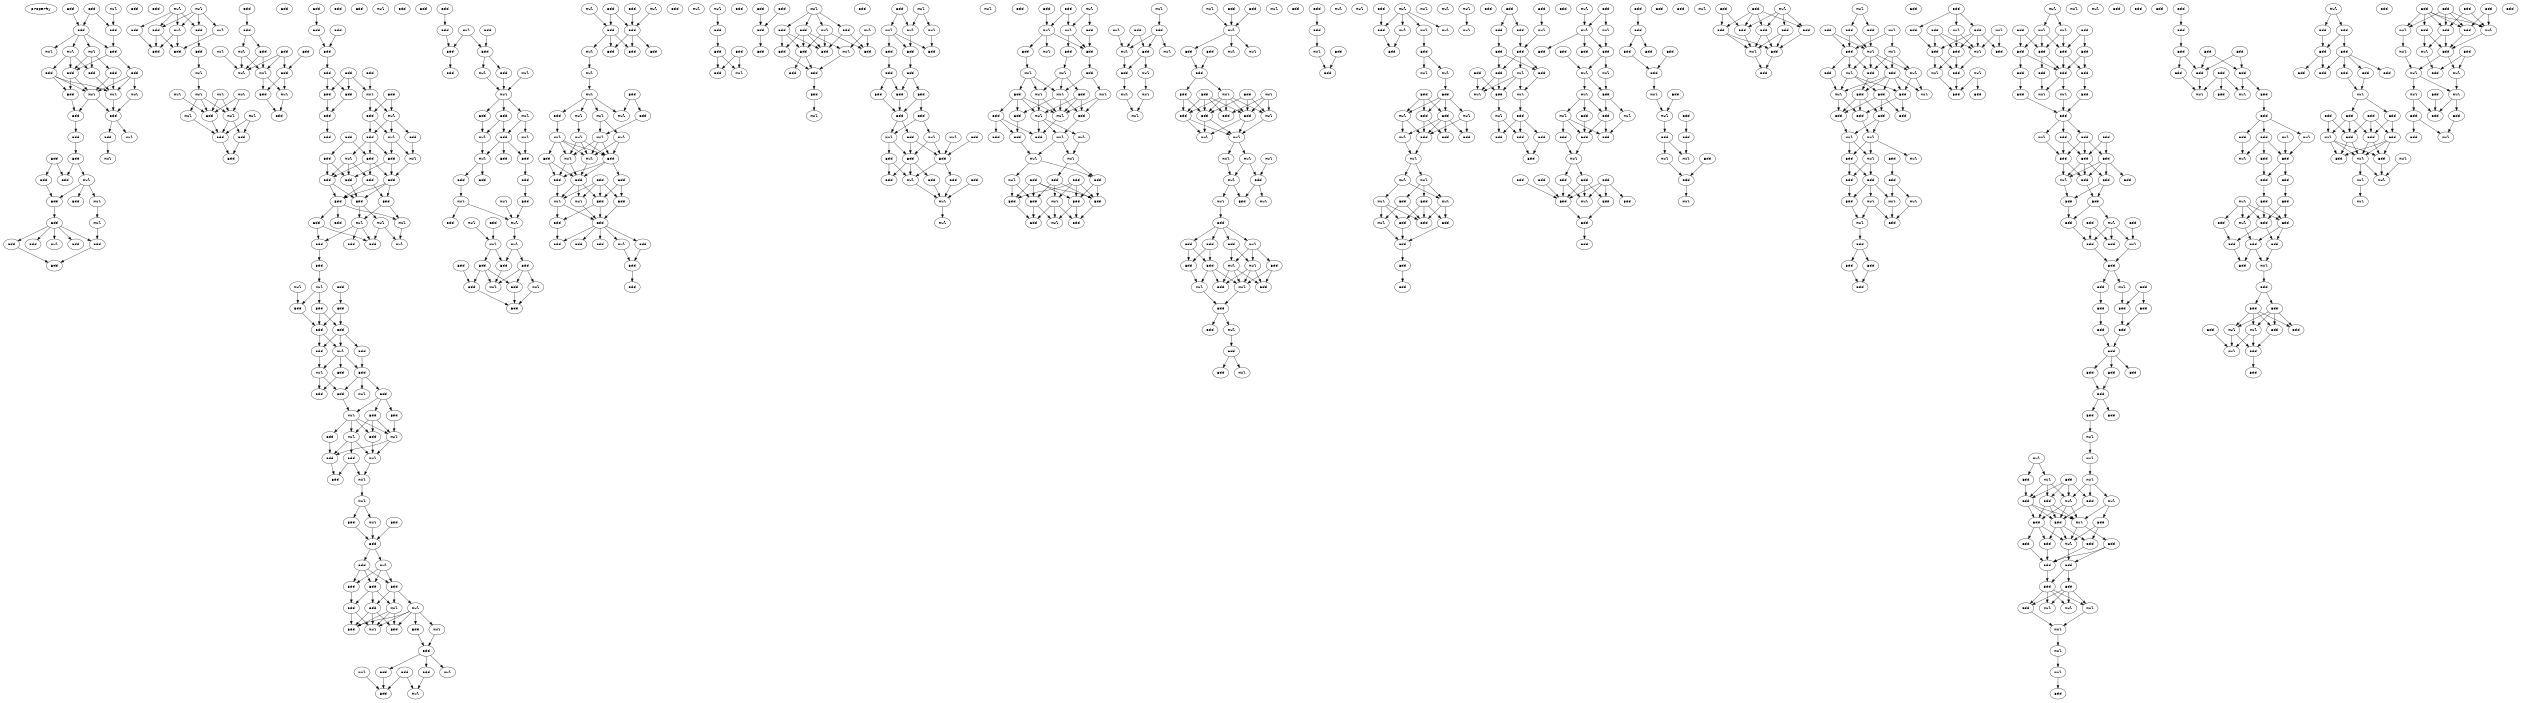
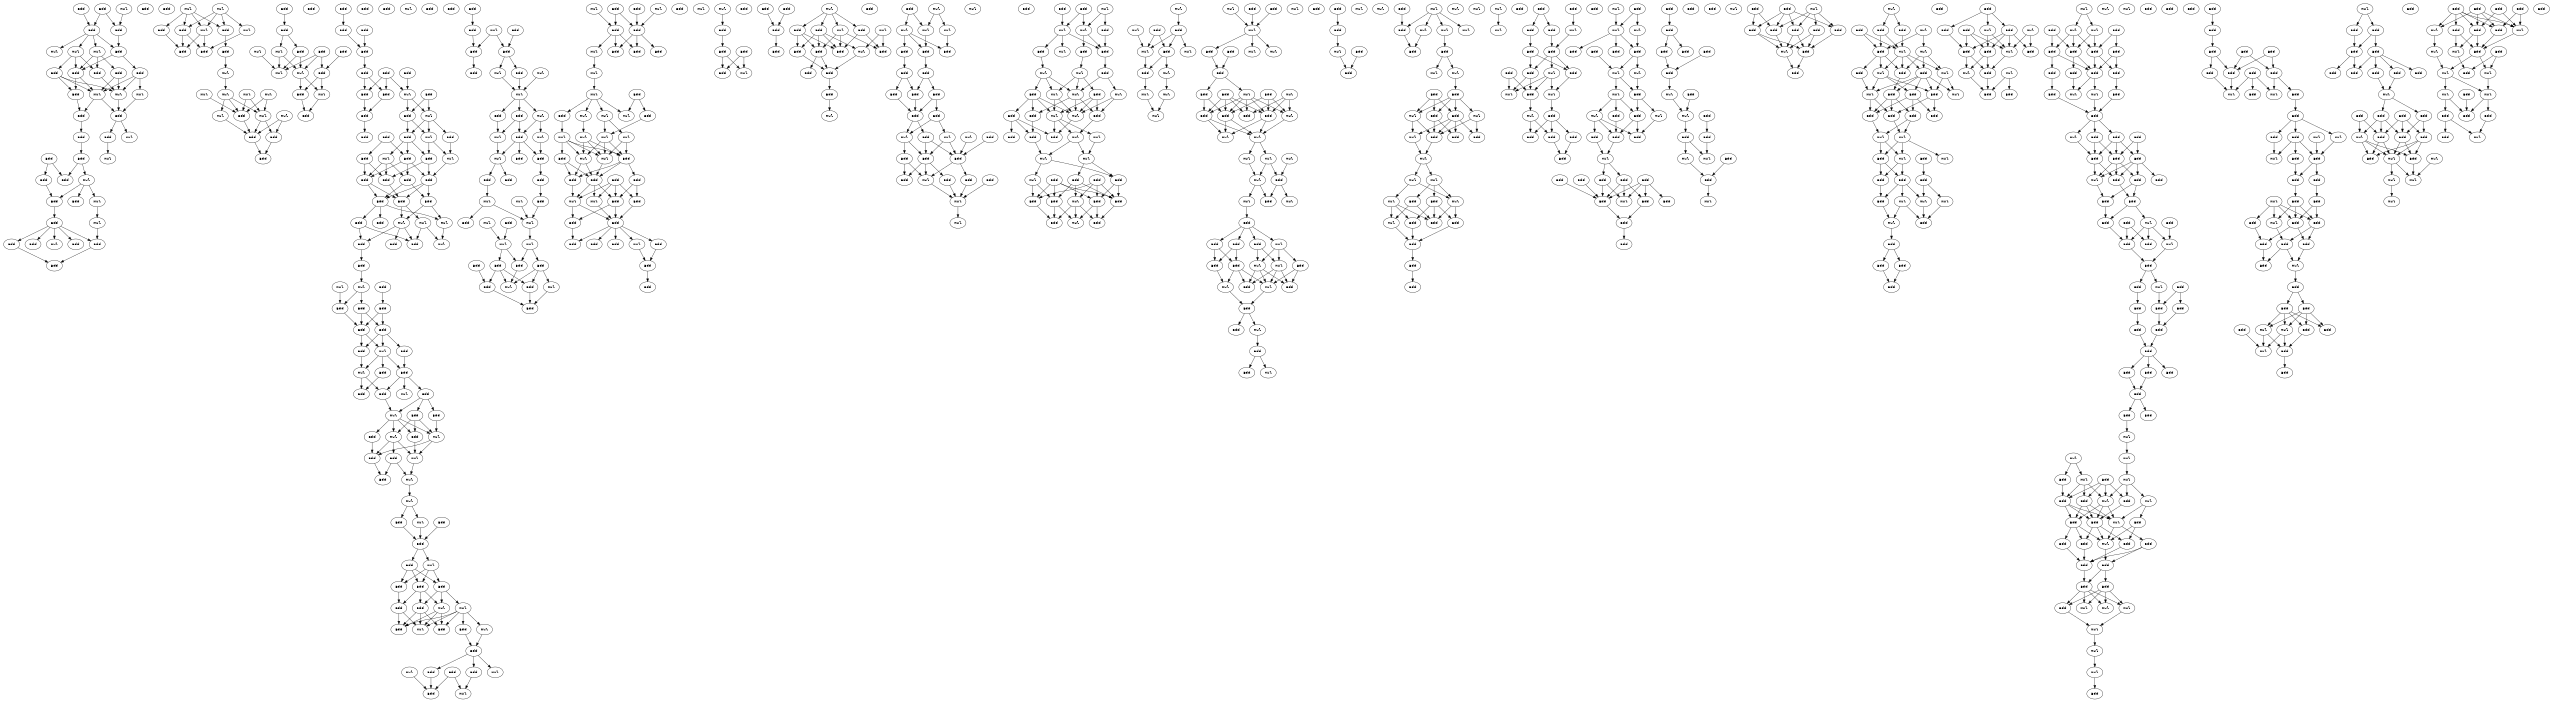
(41, 9) -> none
